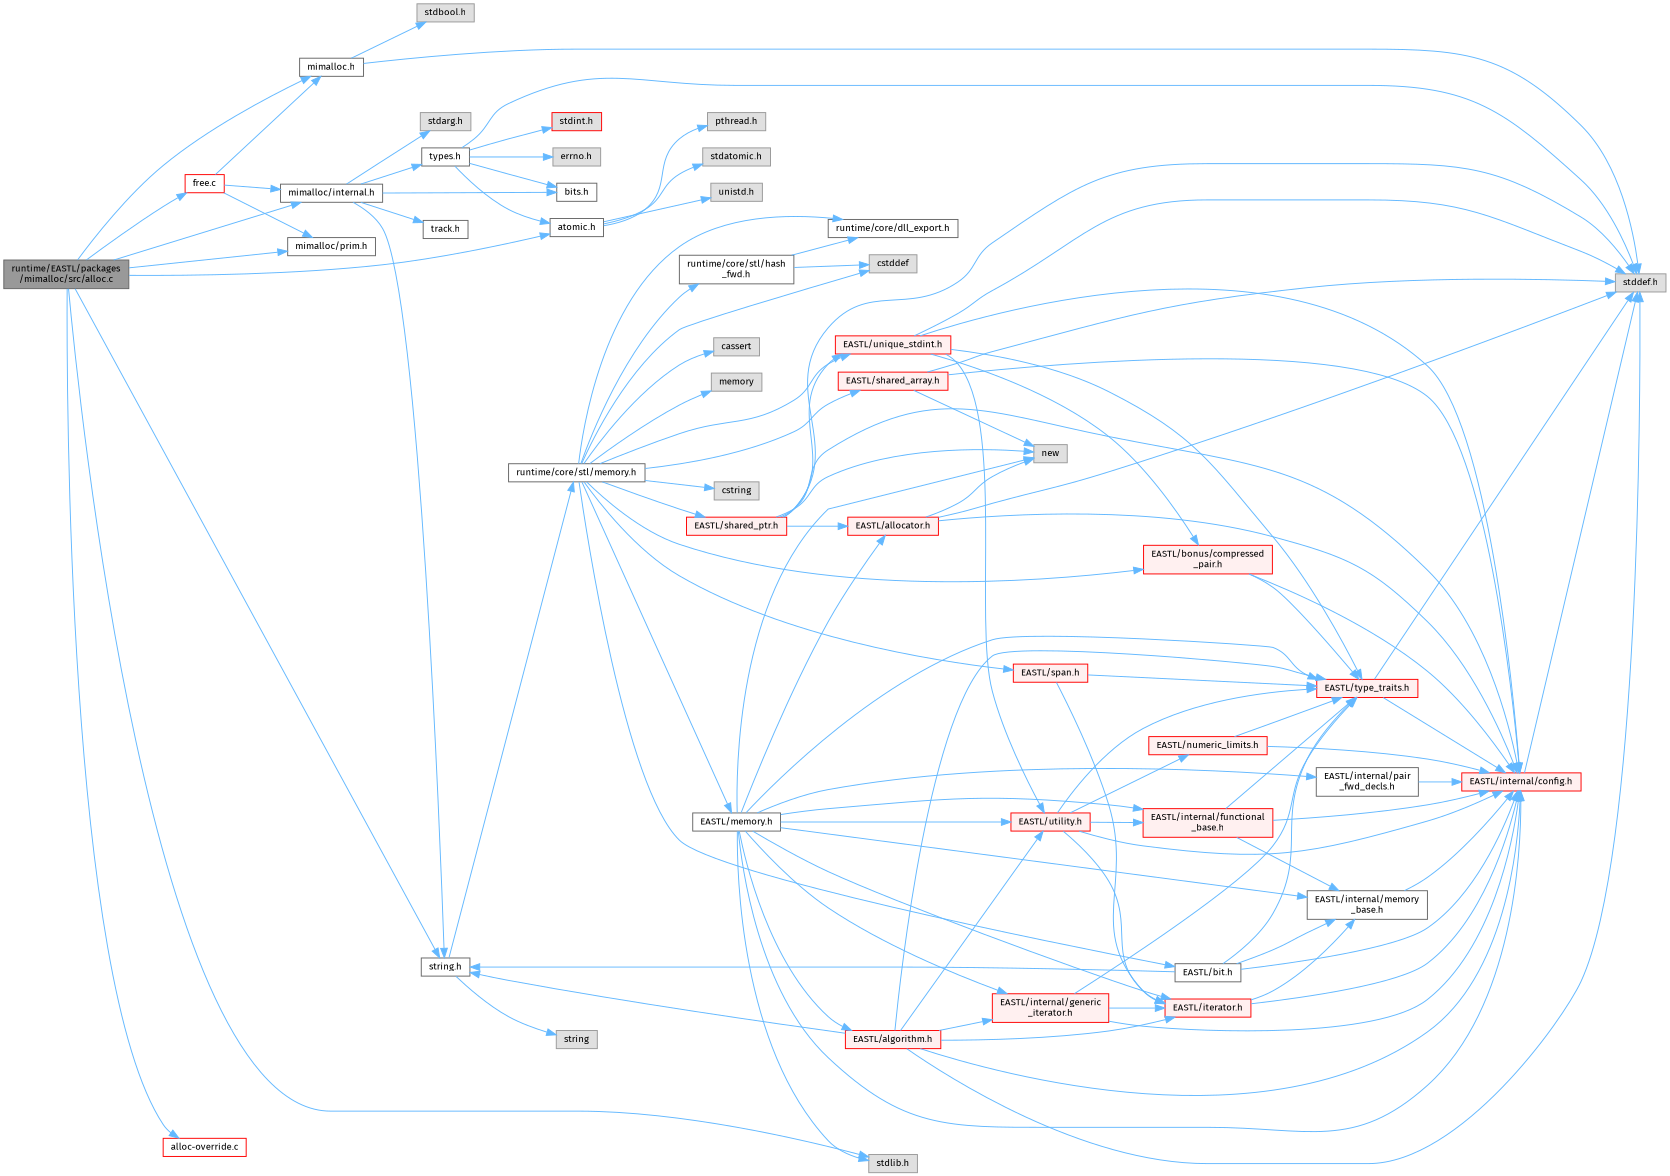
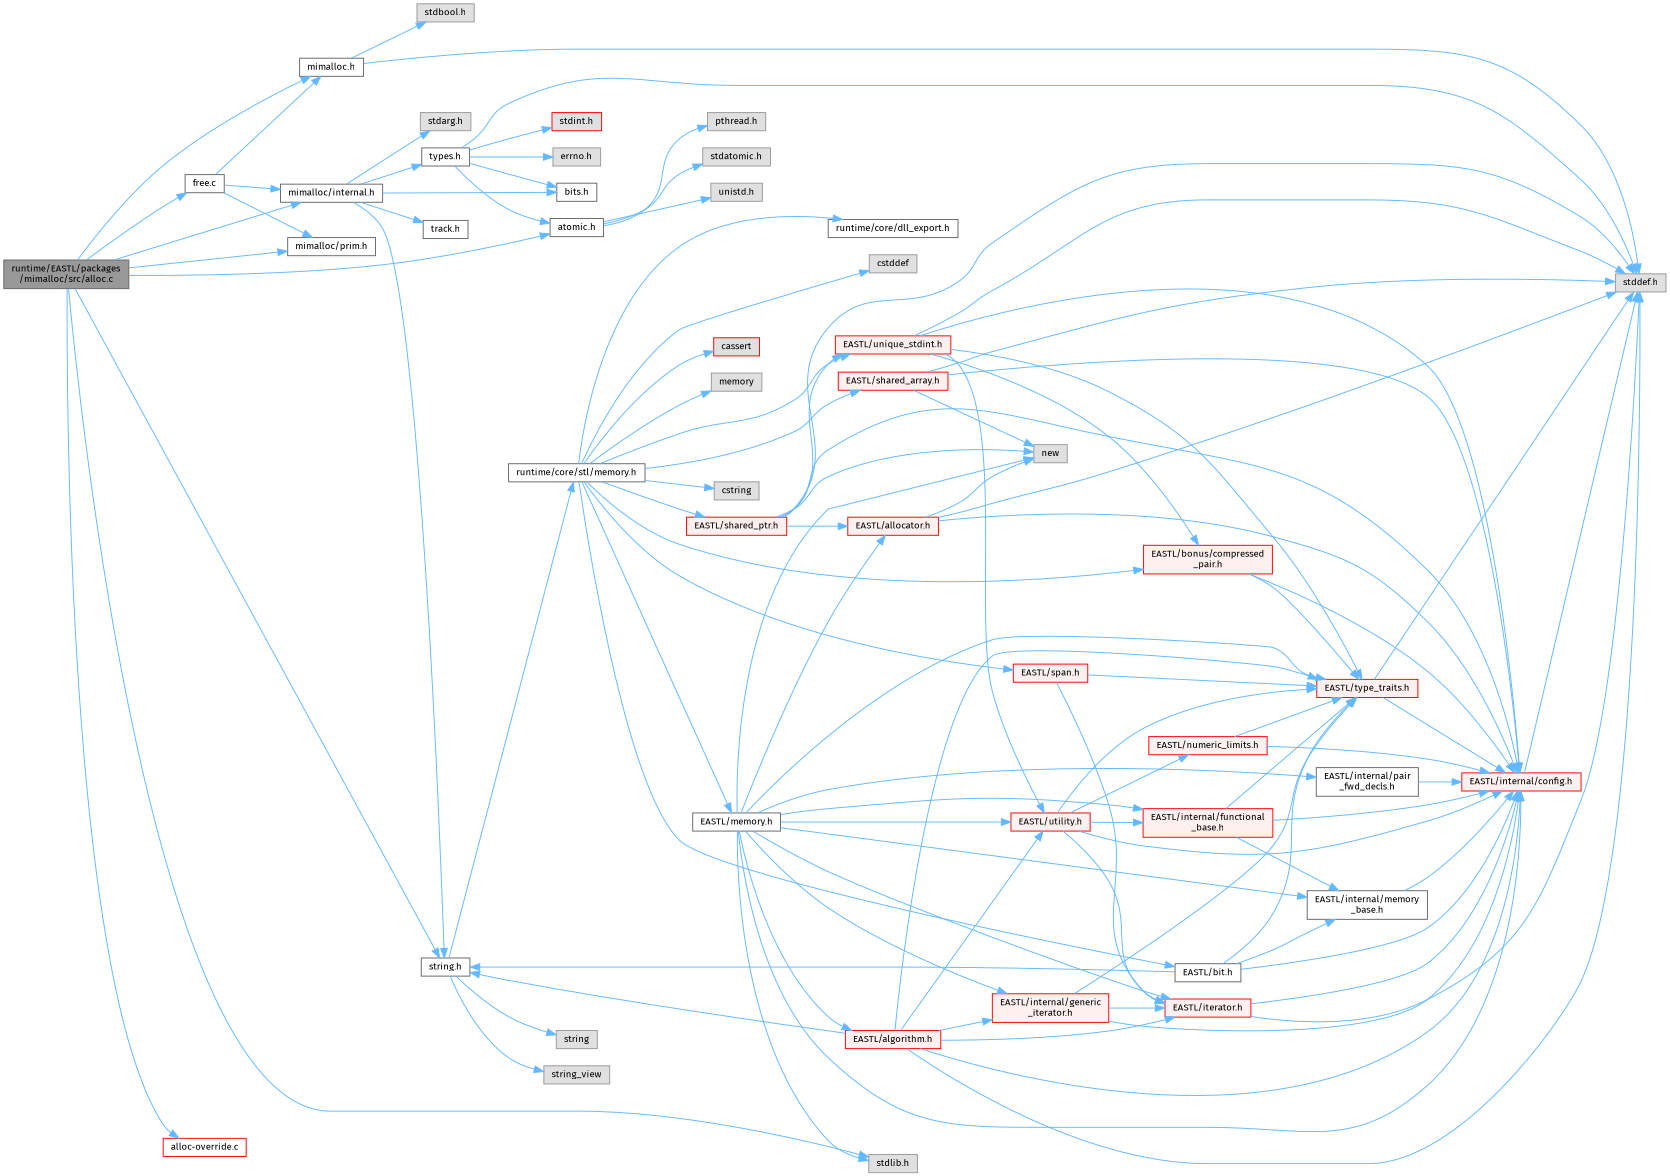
(205, 184) -> (205, 184)
(737, 270) -> none
(737, 347) -> (737, 347)
(1304, 969) -> (1590, 770)
none -> (577, 1075)
